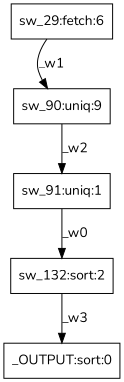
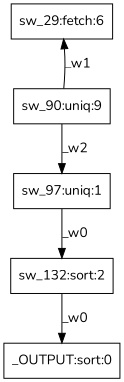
(38, 59) -> (65, 69)
(62, 191) -> (62, 191)
(75, 318) -> (75, 318)
